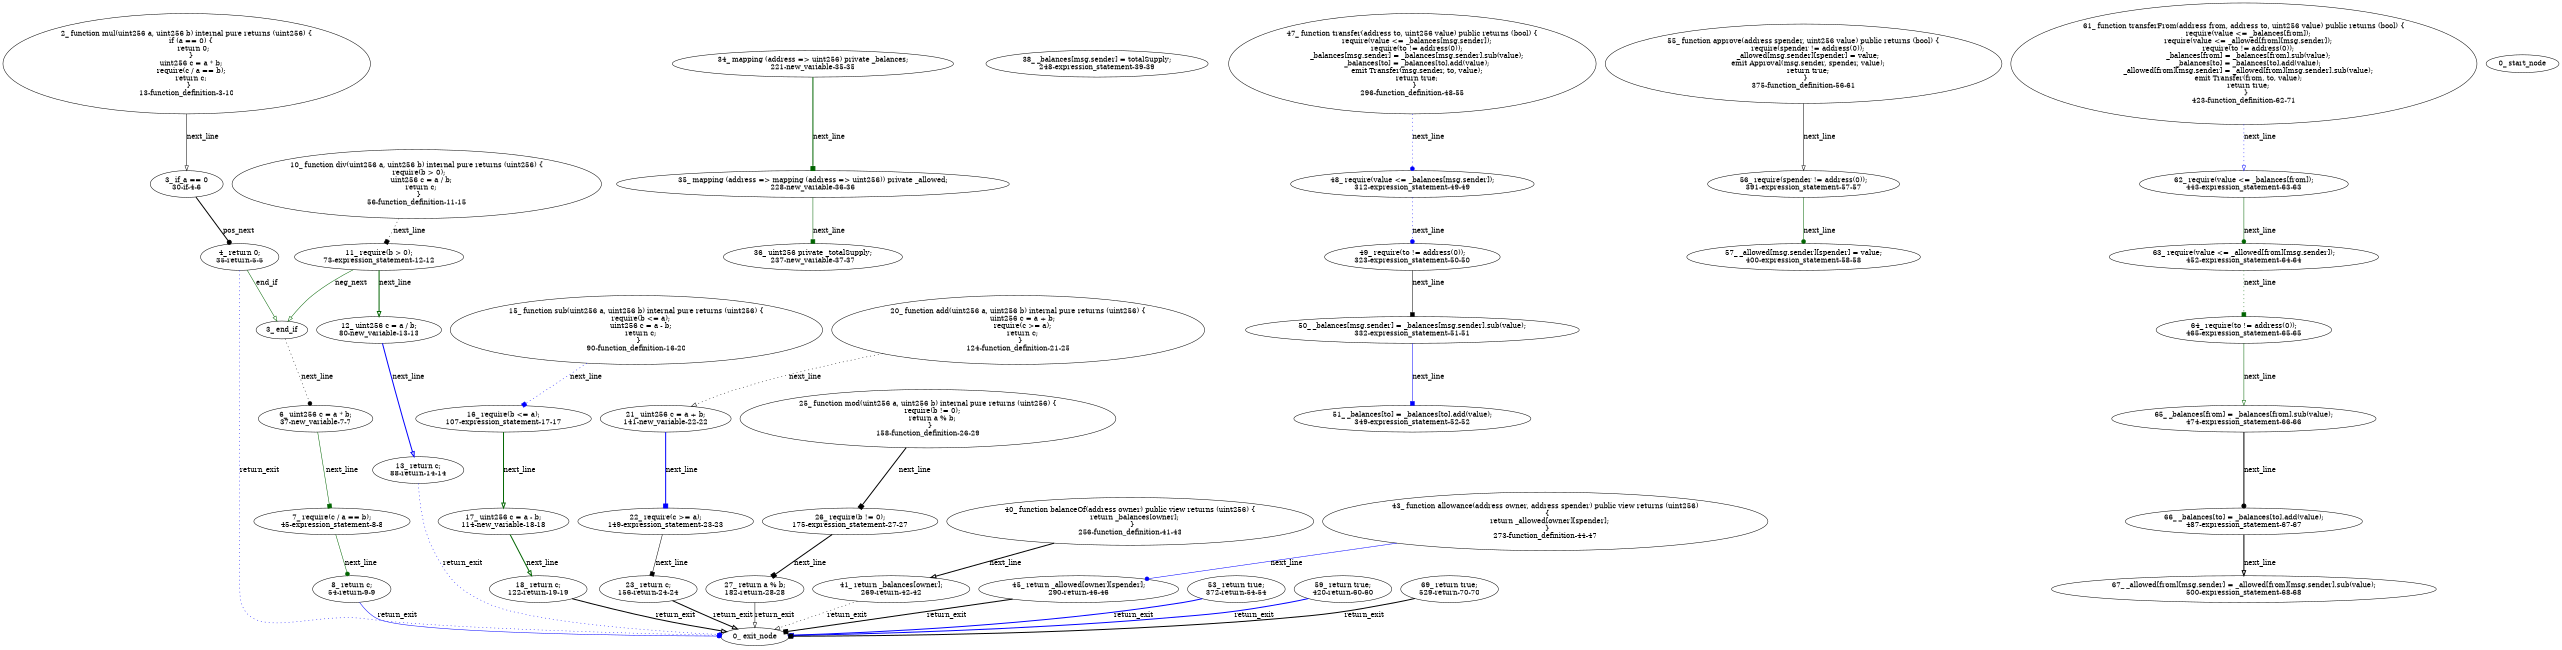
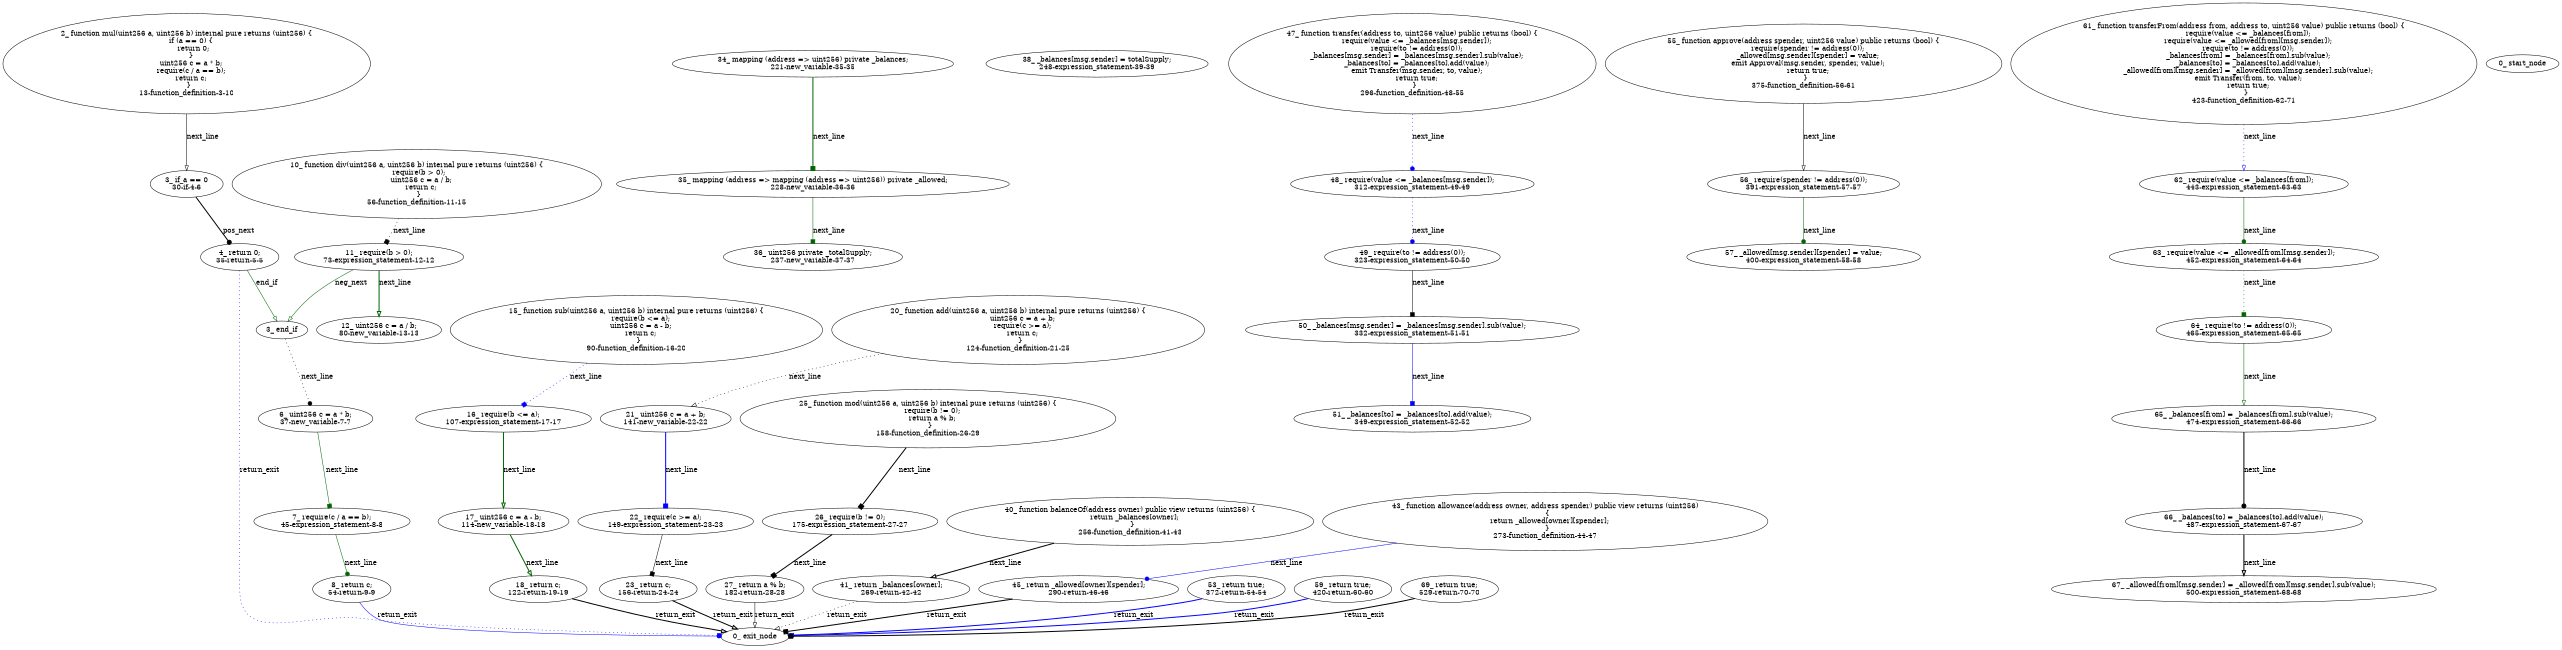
(418, 470) -> none
